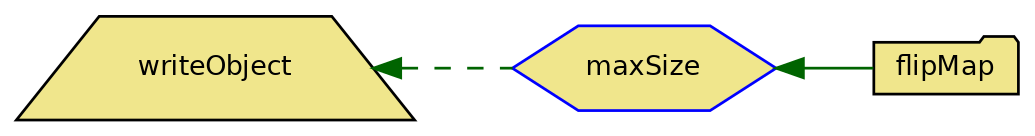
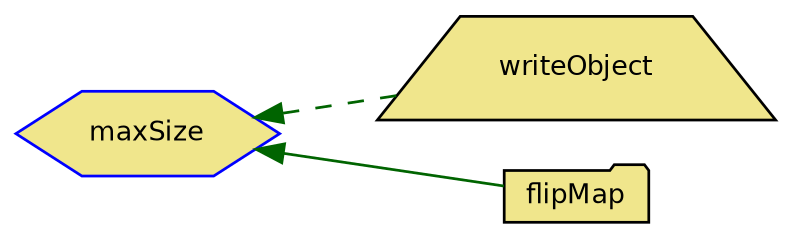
(457, 68) -> (340, 104)
